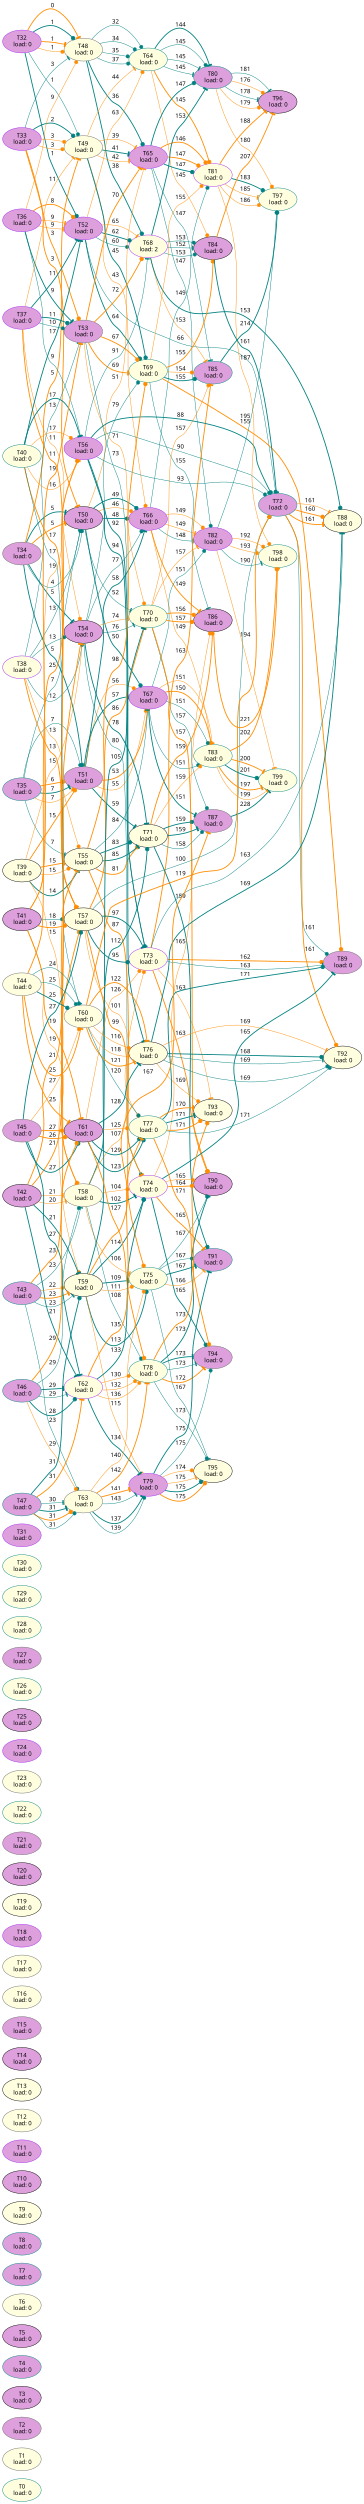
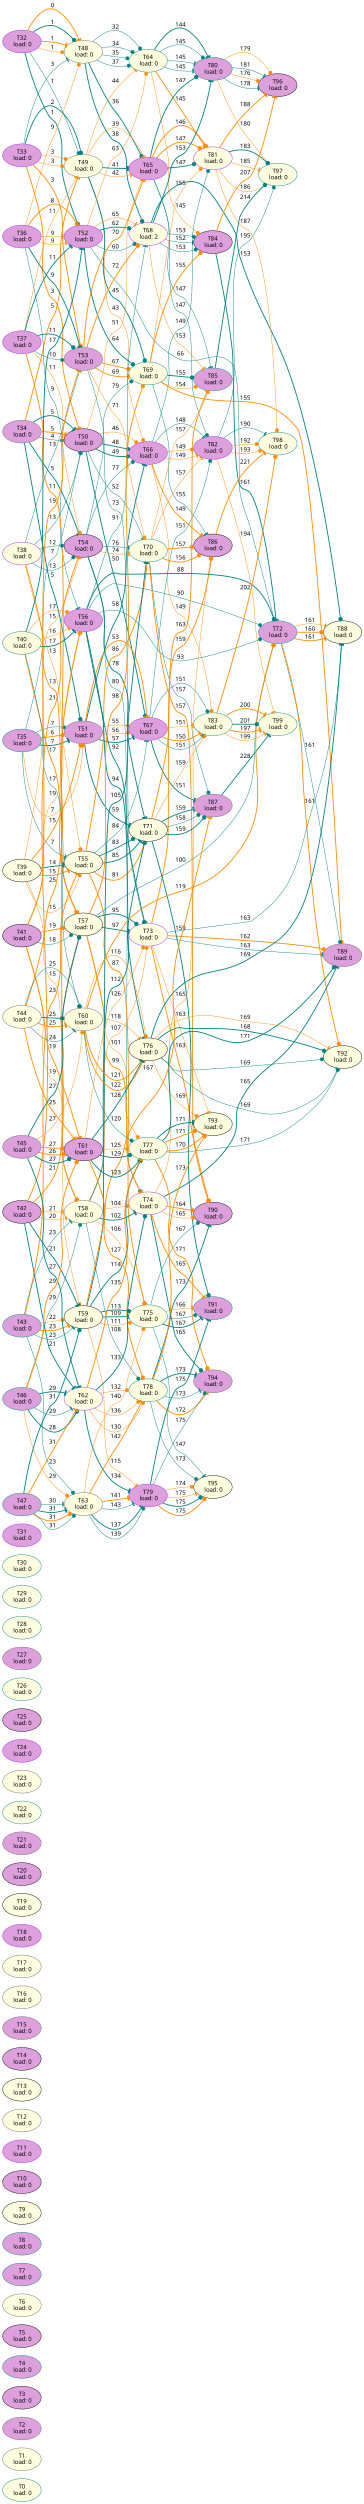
(125, 1240) -> (120, 1270)
(181, 1387) -> (181, 1444)
